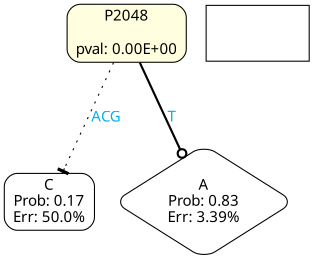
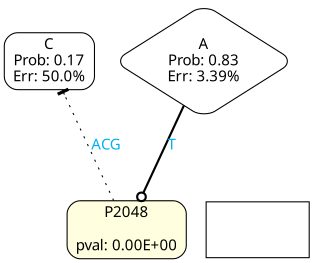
(160, 106) -> (164, 149)
